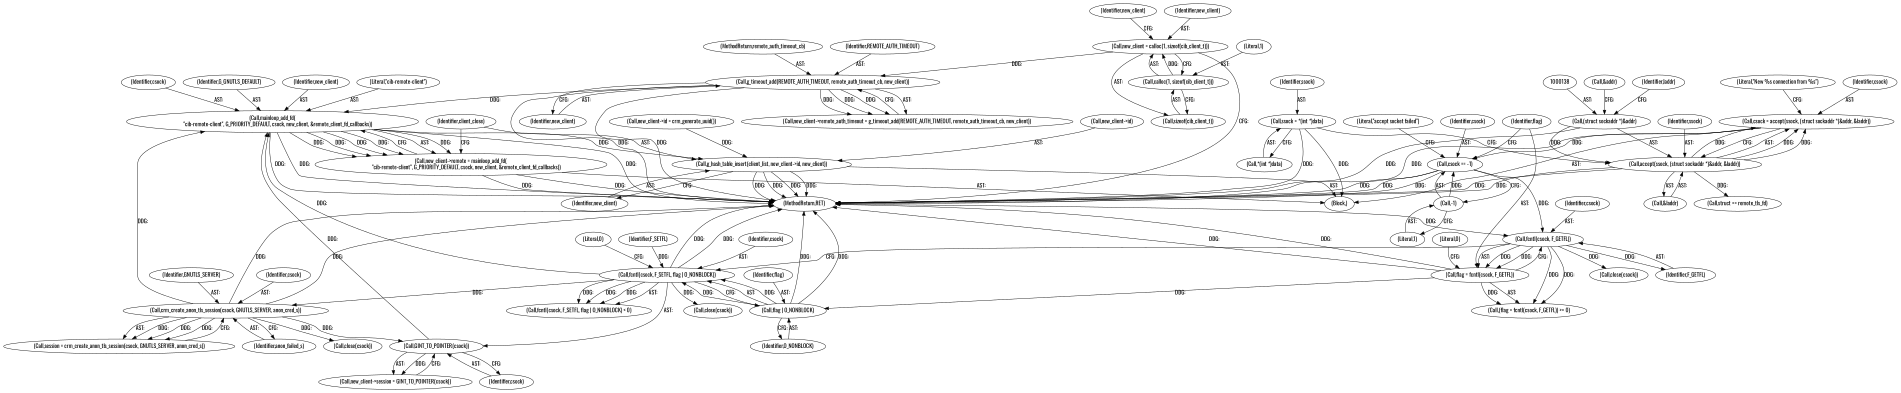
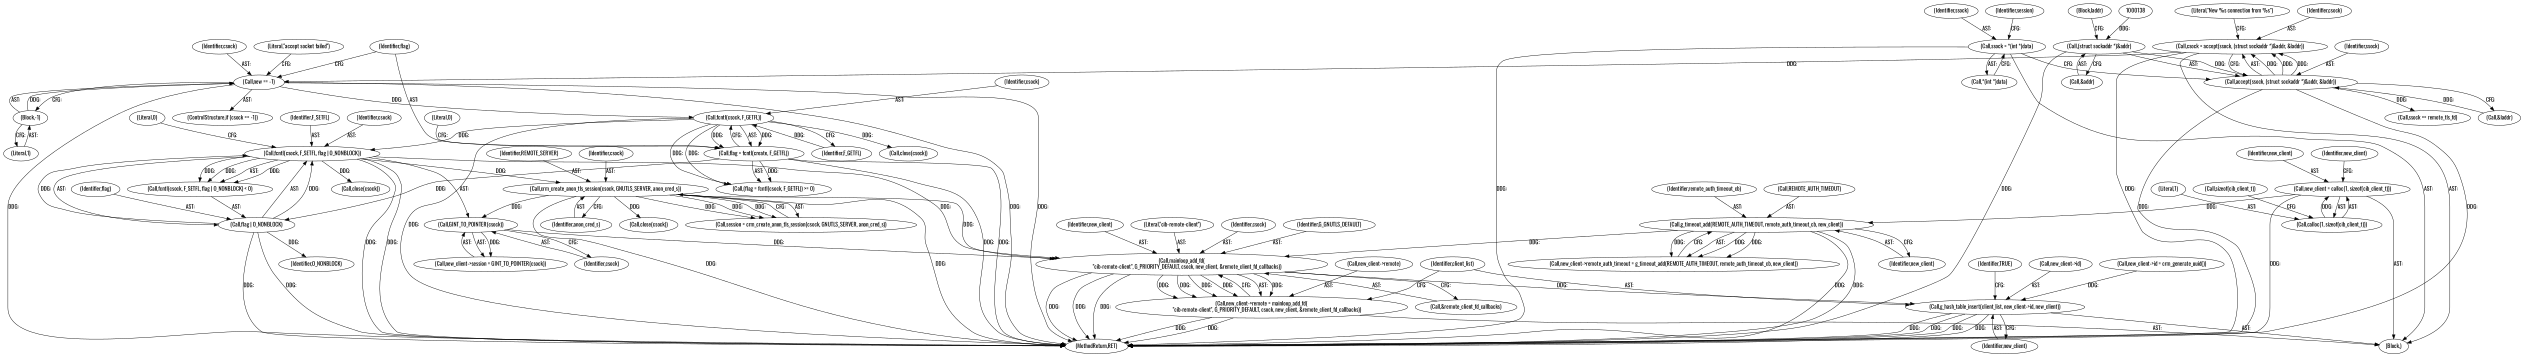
none -> (2015, 11)
(763, 47) -> (1704, 189)
(883, 47) -> (1809, 189)
none -> (2092, 63)
(1188, 65) -> (2343, 207)
(1659, 82) -> (2090, 11)
(1116, 91) -> (2394, 259)
(1177, 100) -> (2292, 207)
(1185, 100) -> none
(1588, 100) -> (2125, 29)
(1610, 100) -> (2083, 65)
none -> (223, 118)
(461, 122) -> (1453, 264)
(1245, 122) -> (2276, 264)
(1272, 143) -> (2007, 65)
(1288, 143) -> (1993, 65)
(1345, 165) -> (2429, 189)
(1455, 165) -> (259, 82)
(1671, 186) -> (2491, 100)
(1683, 186) -> (2449, 100)
(1448, 204) -> (30, 118)
(1738, 204) -> (2428, 118)
(1172, 208) -> (542, 310)
(664, 257) -> (317, 136)
(832, 257) -> (465, 136)
(1631, 257) -> (831, 136)
(1661, 257) -> (800, 136)
none -> (1374, 264)
none -> (1995, 264)
(191, 275) -> (529, 154)
(1480, 275) -> (754, 154)
(732, 293) -> (62, 189)
none -> (1466, 307)
(784, 329) -> (294, 243)
(789, 331) -> (227, 206)
(279, 346) -> (576, 225)
(437, 364) -> (468, 243)
